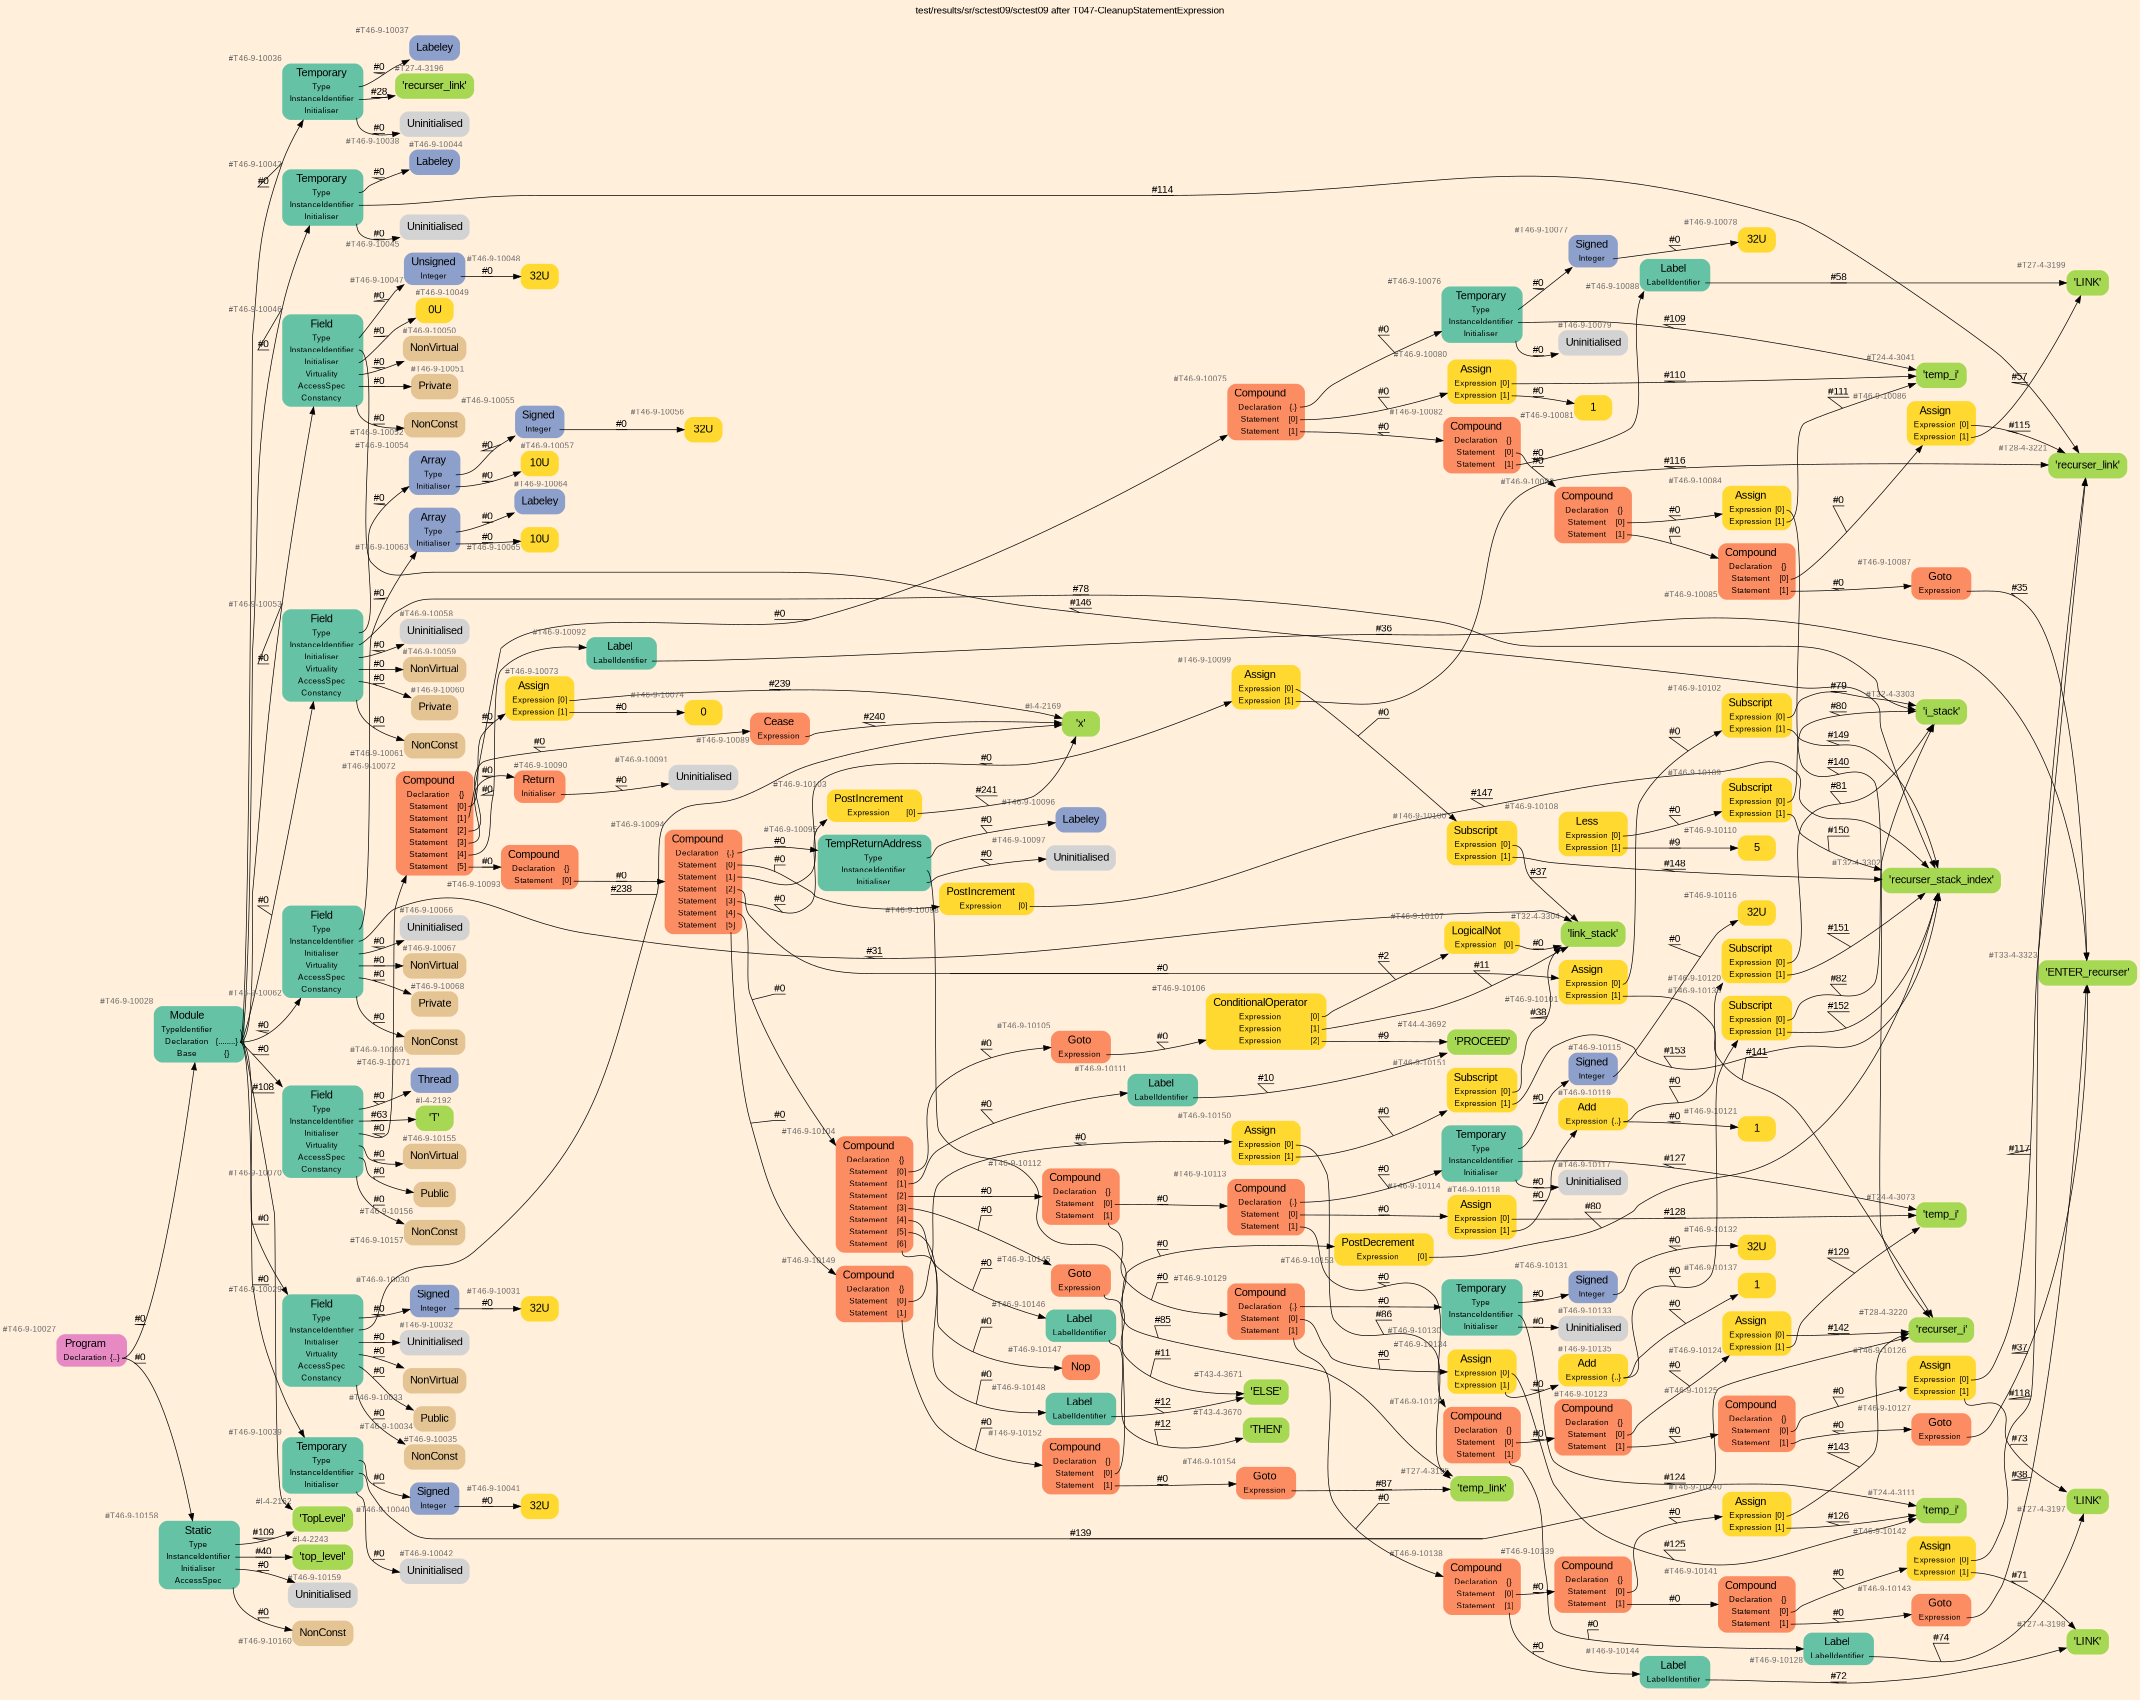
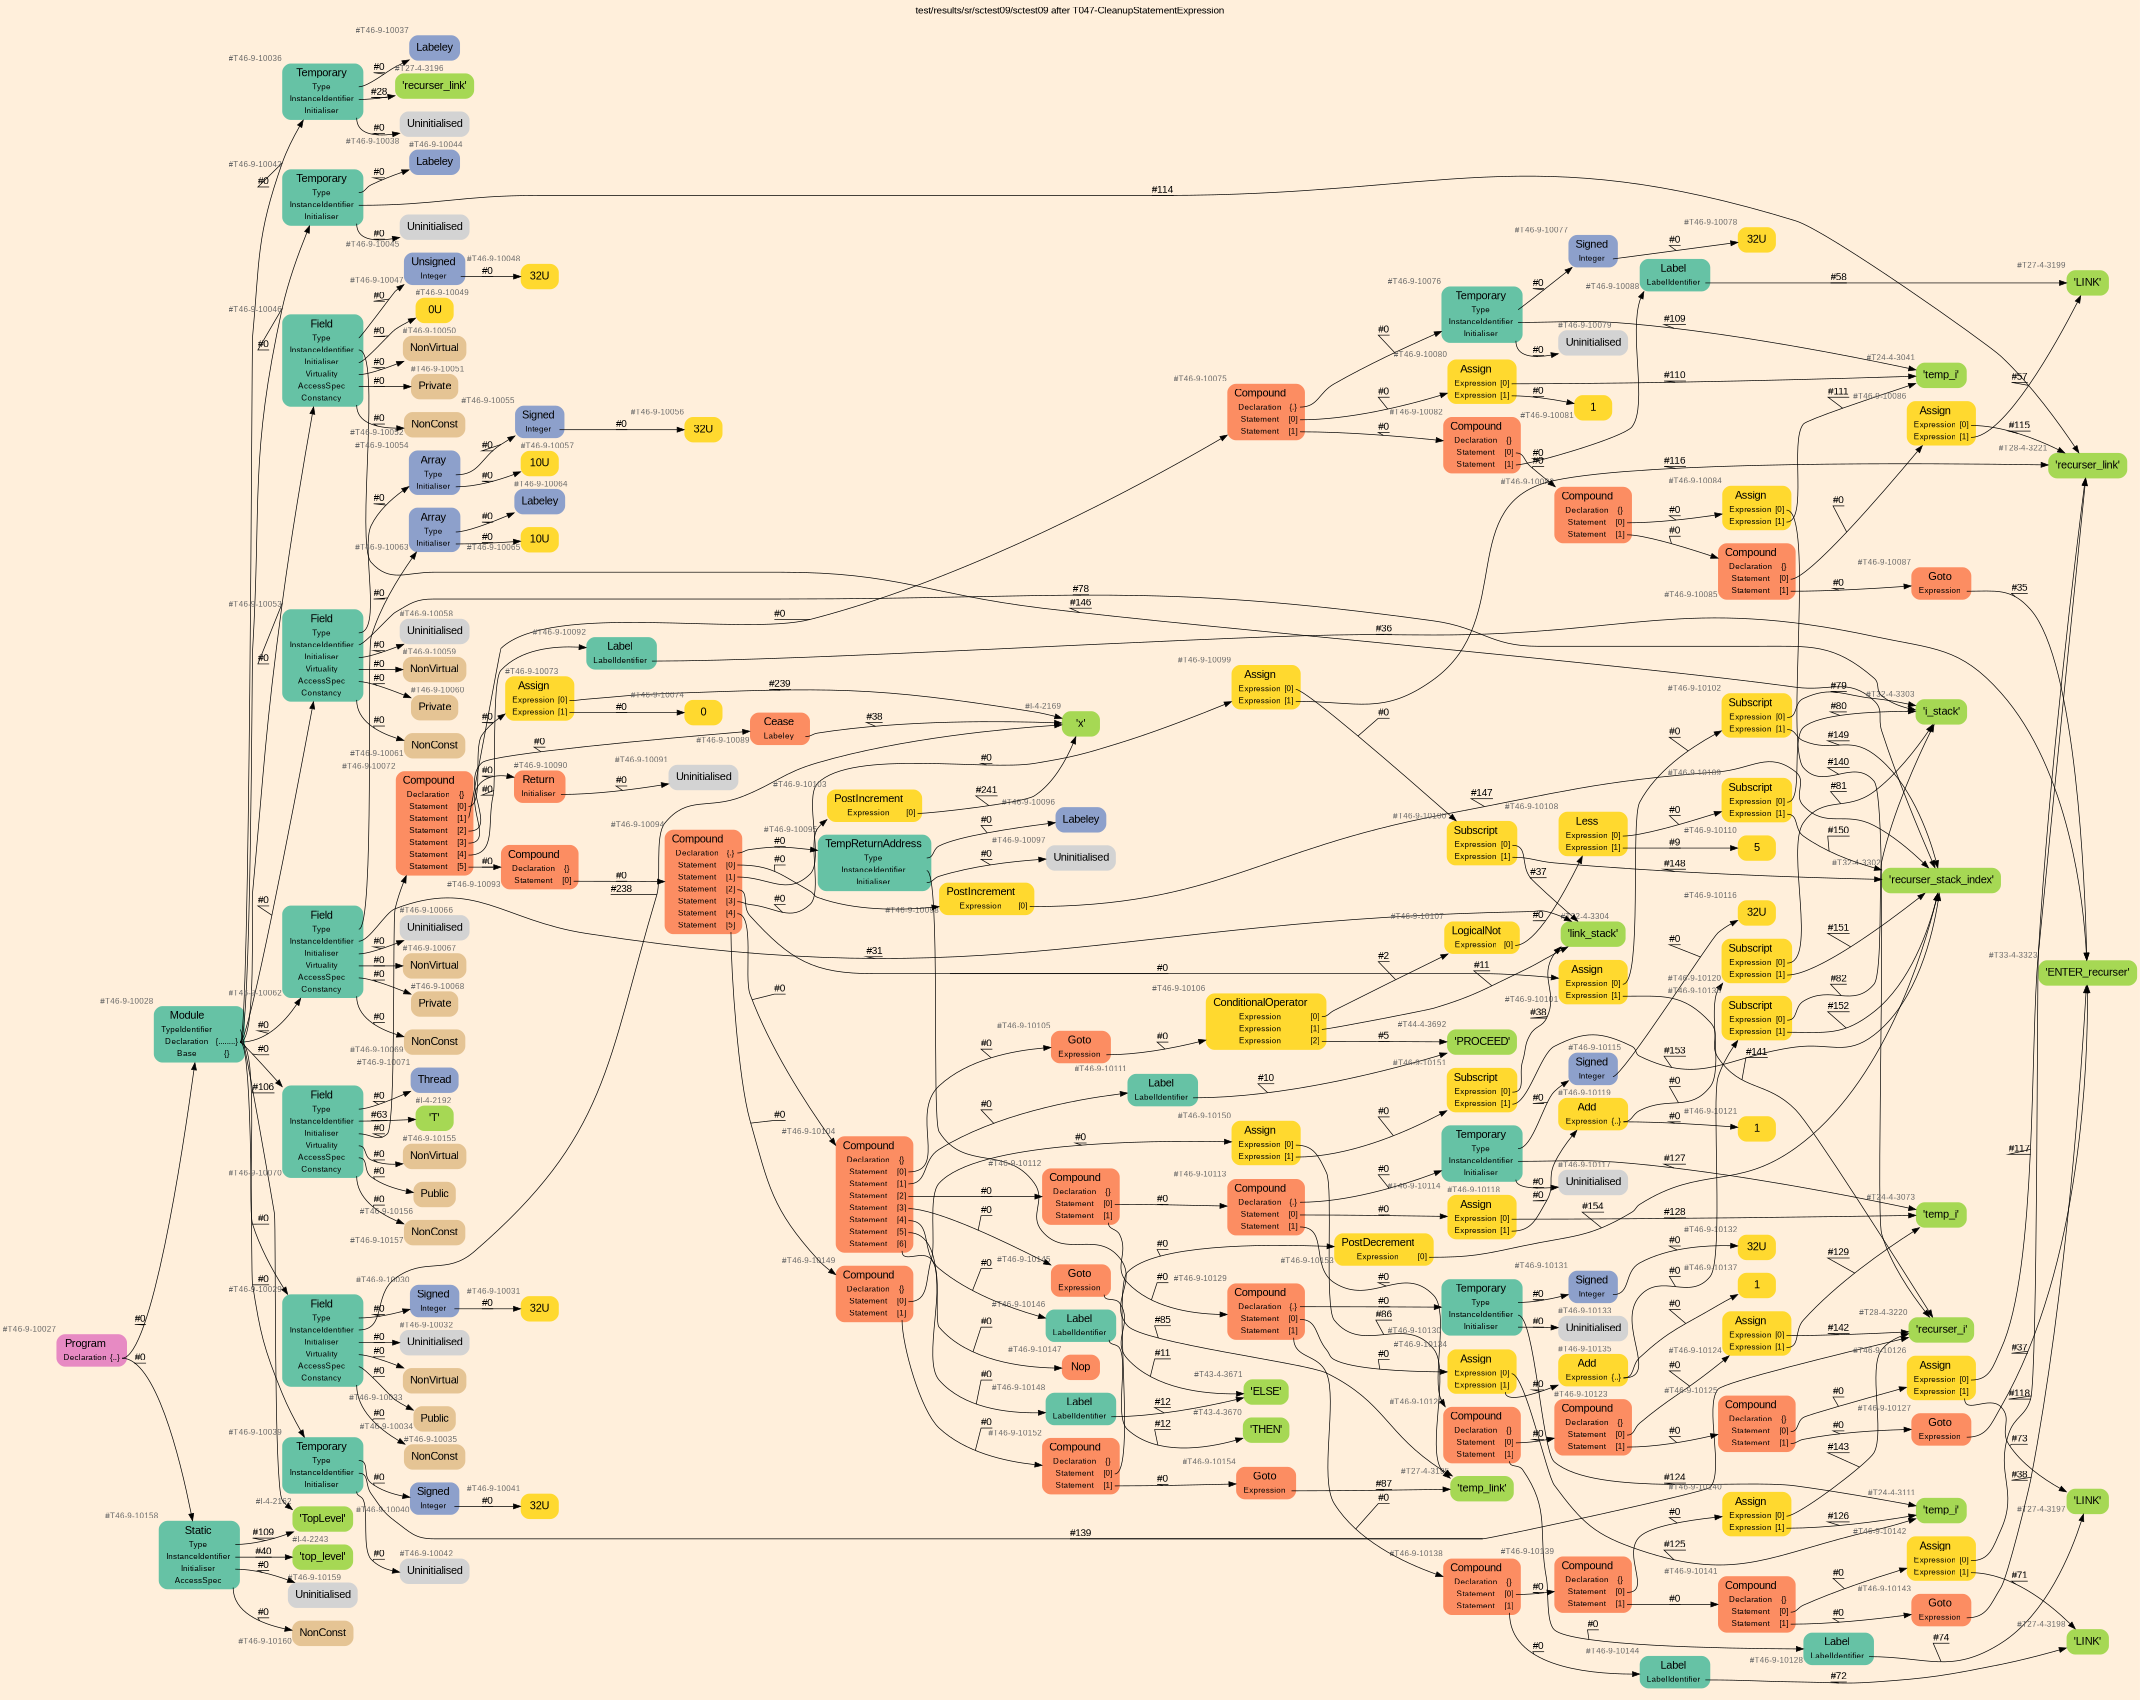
(875, 717) -> (875, 717)
(779, 736) -> (779, 736)
(1534, 949) -> (1555, 907)
(1384, 1036) -> (1384, 1036)
(264, 1088) -> (264, 1088)
(1593, 1207) -> (1593, 1207)
